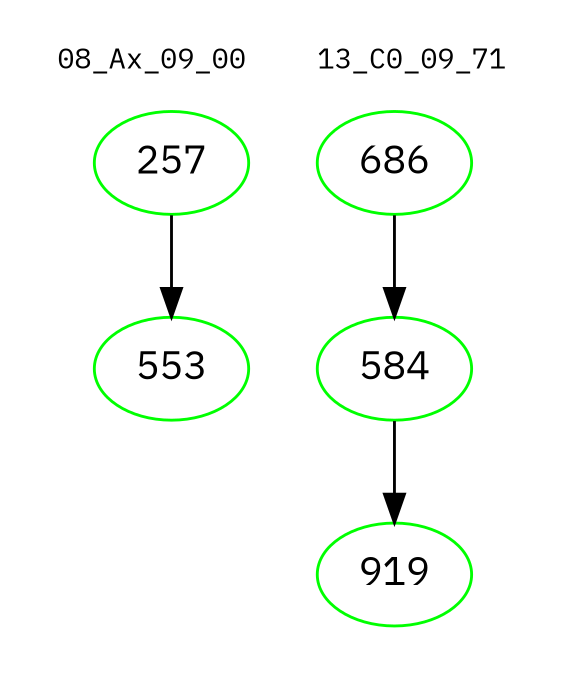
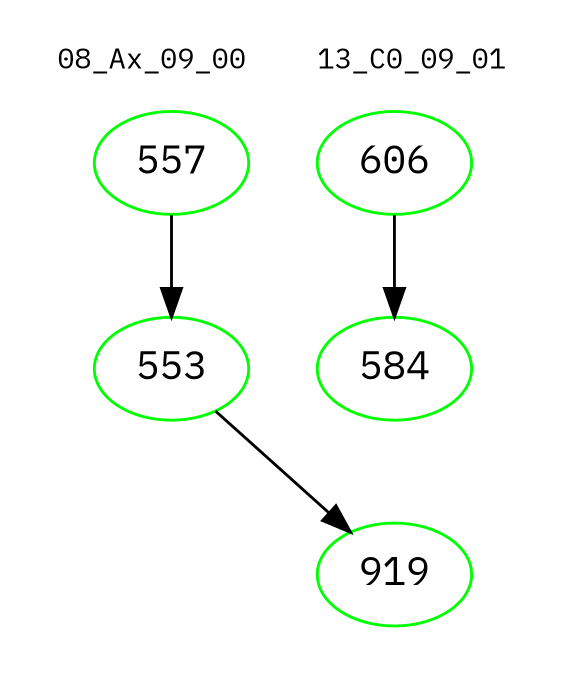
(413, 61) -> (413, 61)
(172, 163) -> (172, 163)
(394, 163) -> (394, 163)
(394, 458) -> (272, 462)
